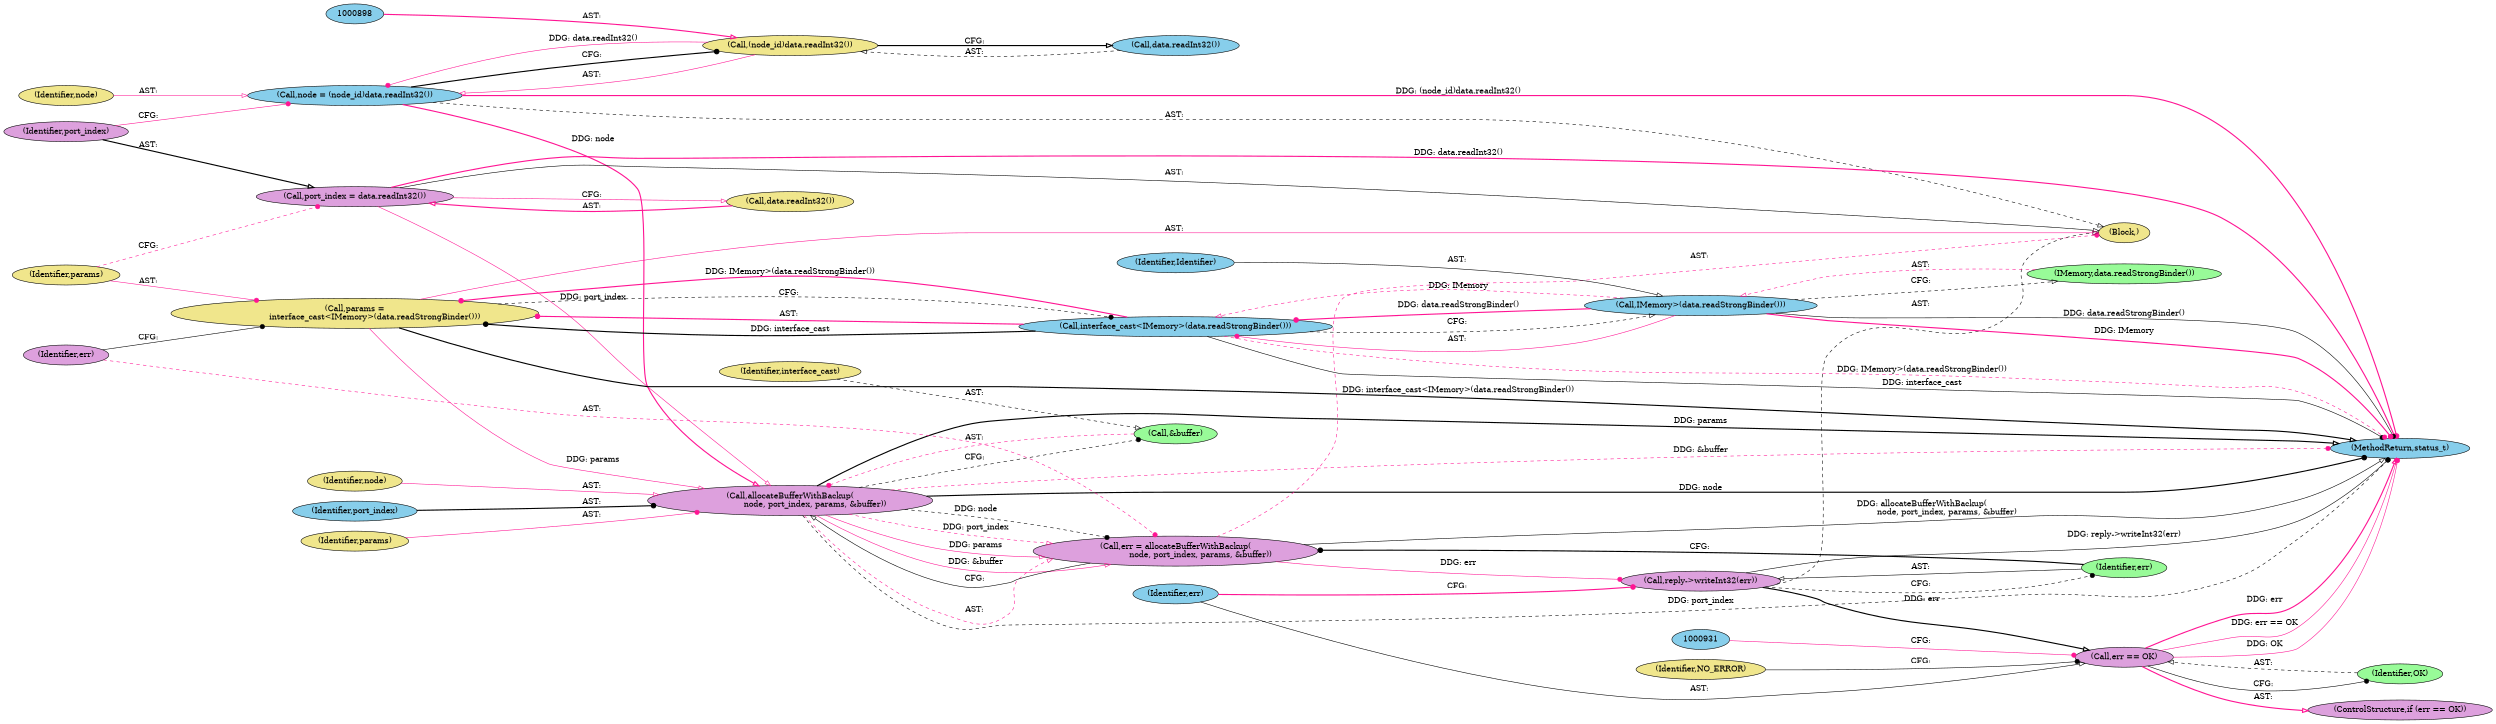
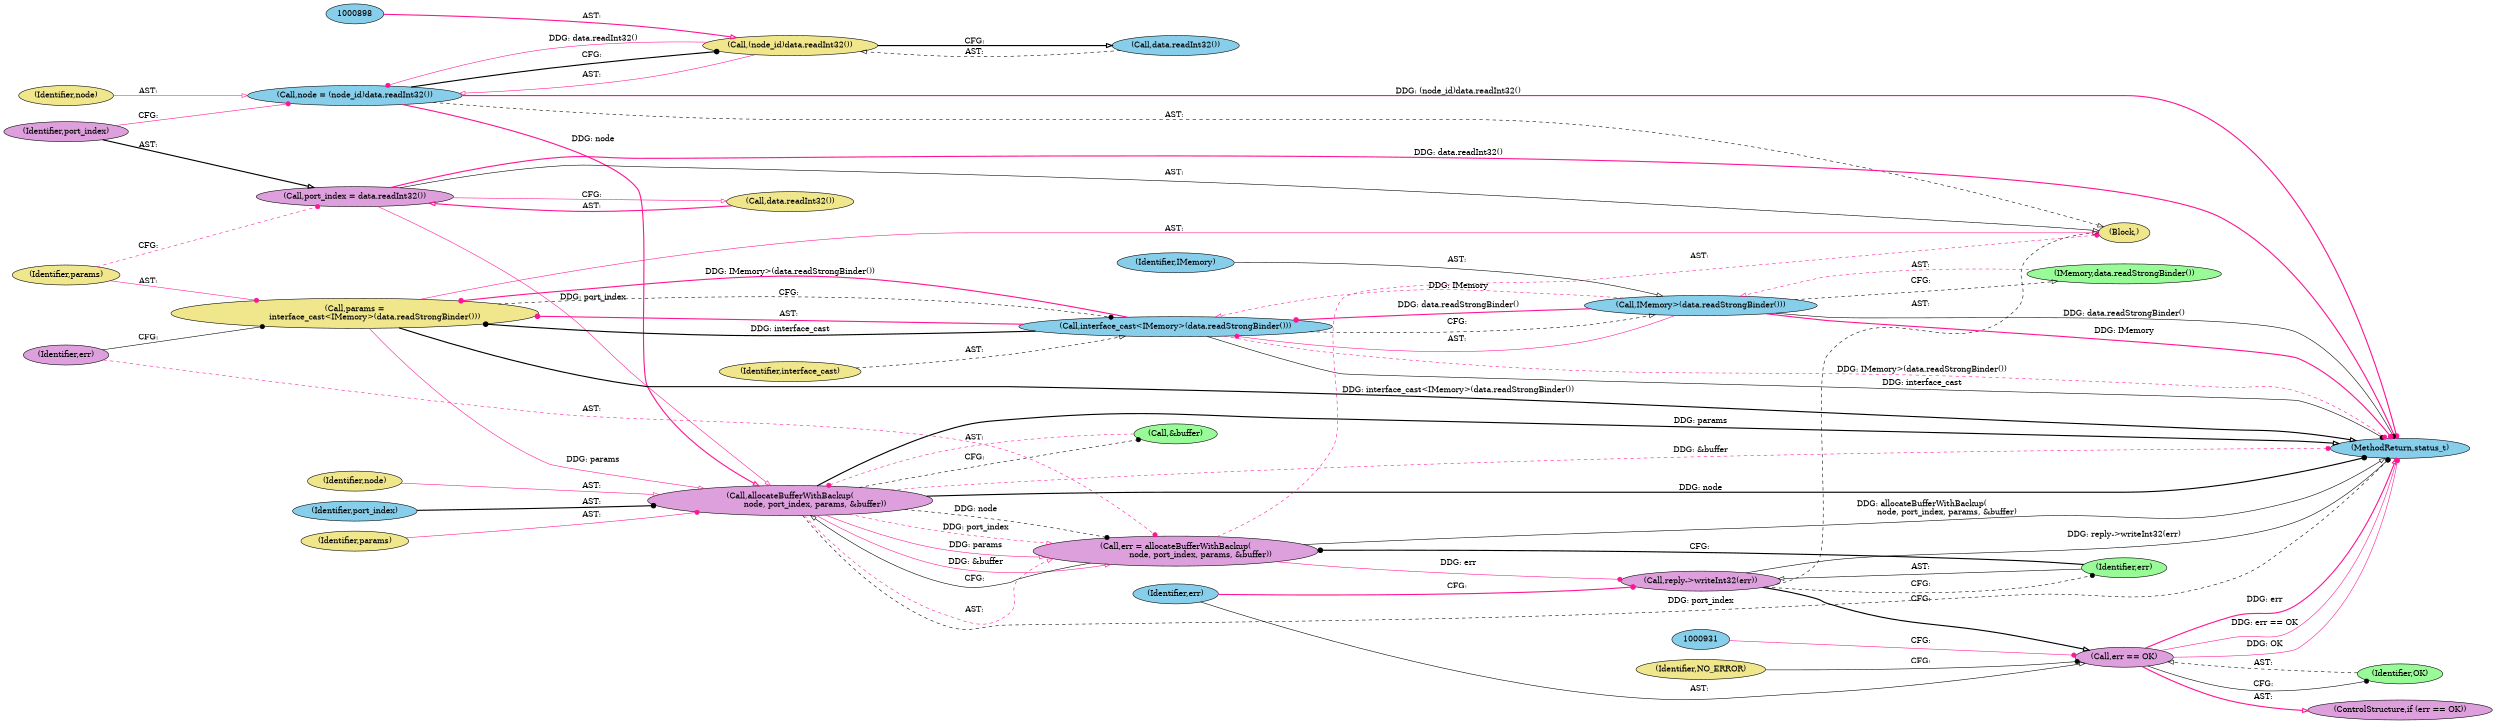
(1176, 263) -> (1176, 263)
(986, 403) -> (988, 357)
(1922, 599) -> (1922, 599)
